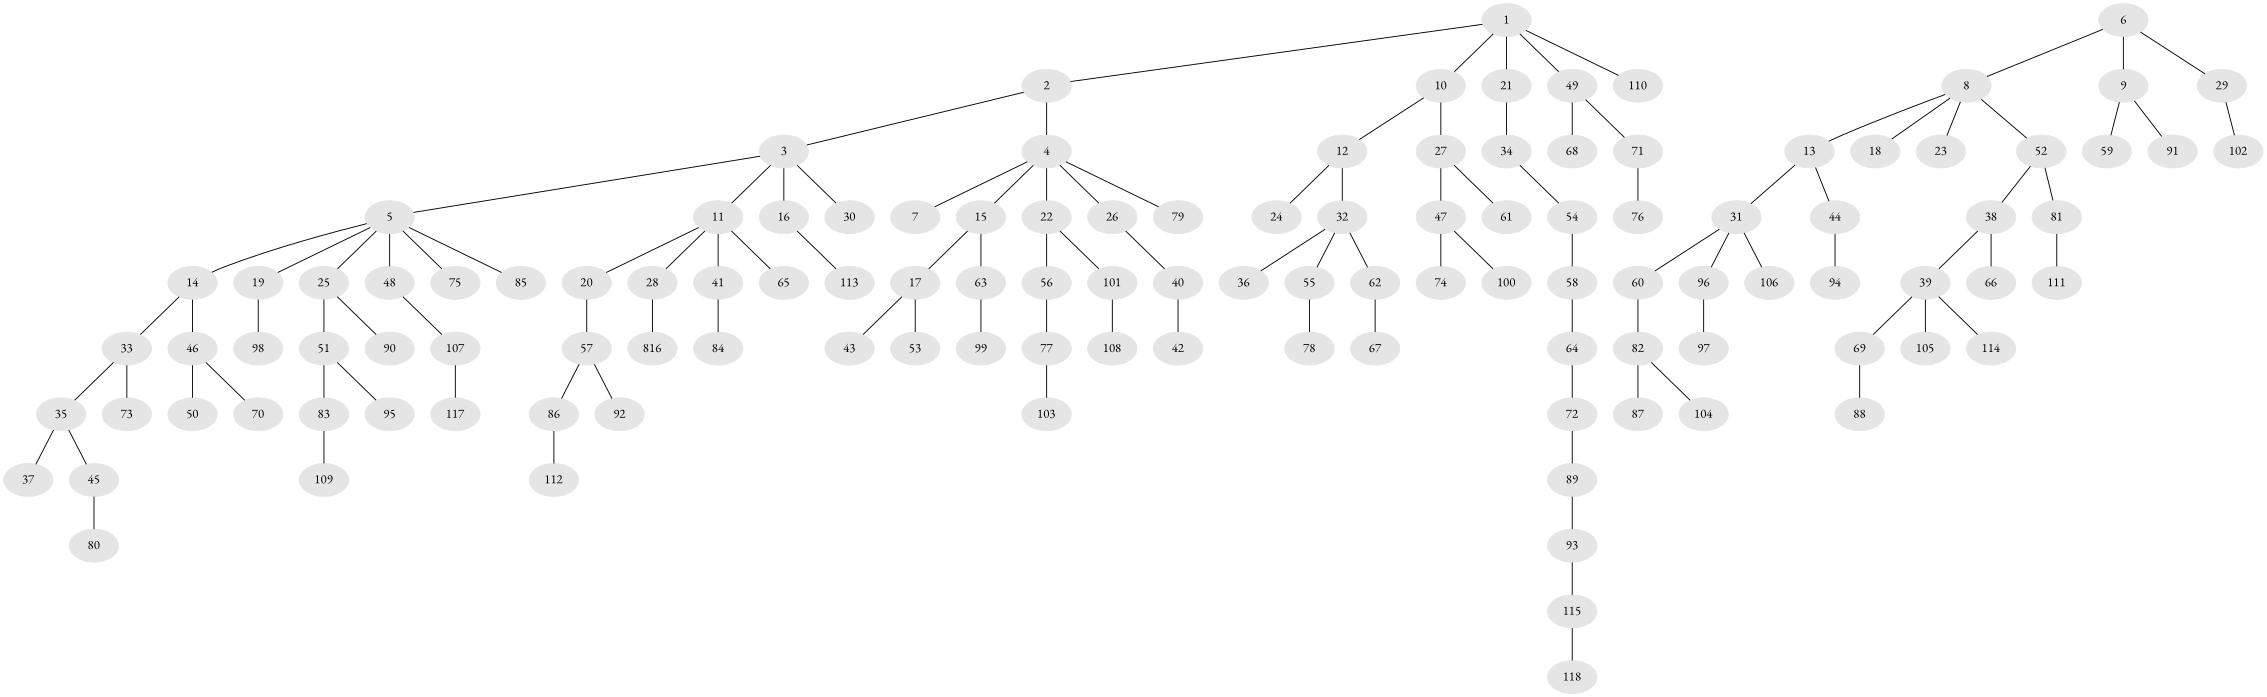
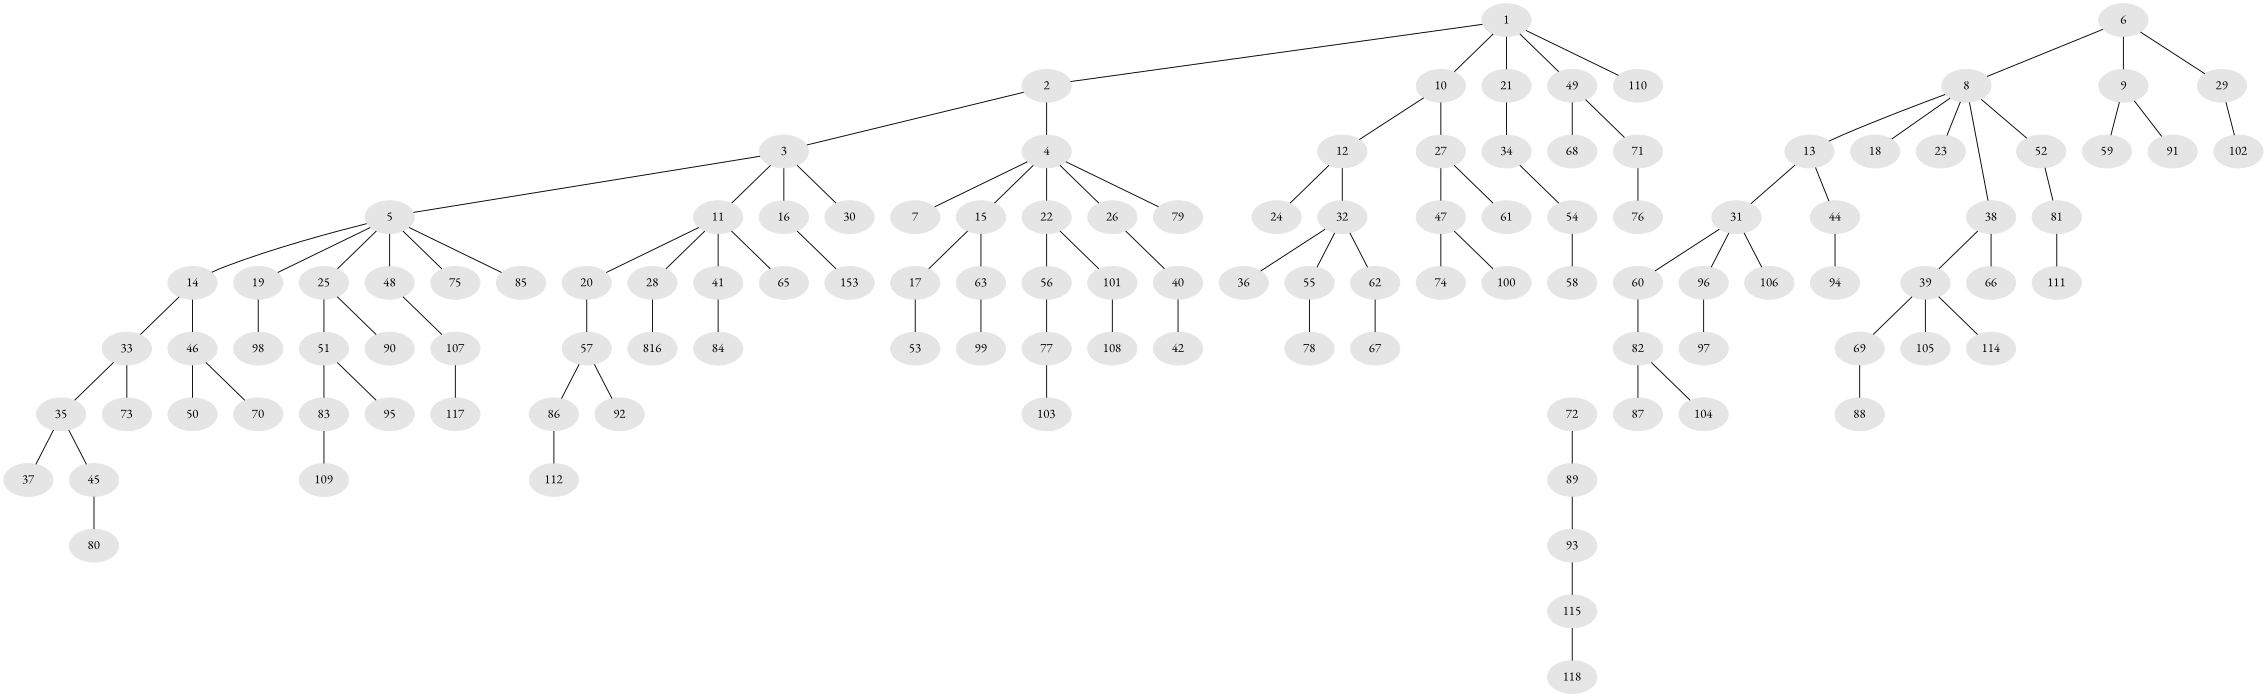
(2016, 184) -> (1979, 151)
(850, 283) -> (850, 283)
(850, 349) -> none
(1572, 349) -> none
